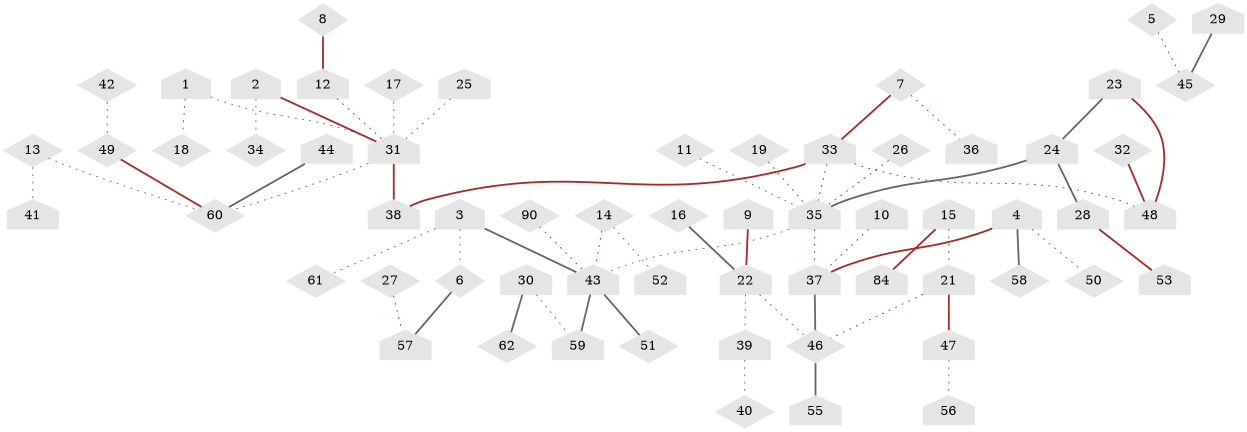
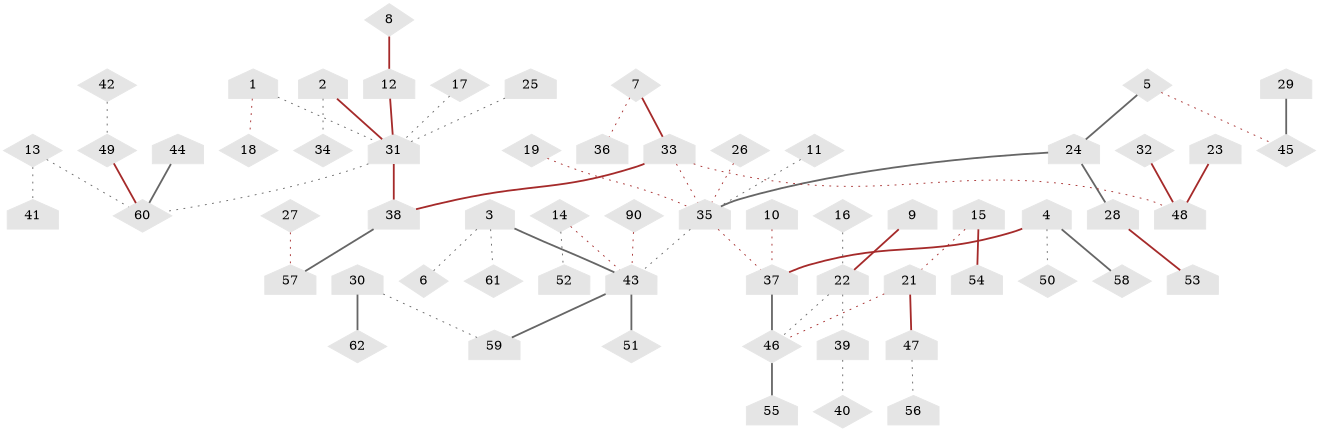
(360, 119) -> (391, 117)
(1083, 119) -> (1111, 117)
(717, 253) -> (843, 249)
(882, 281) -> (977, 281)
(433, 313) -> (339, 250)
